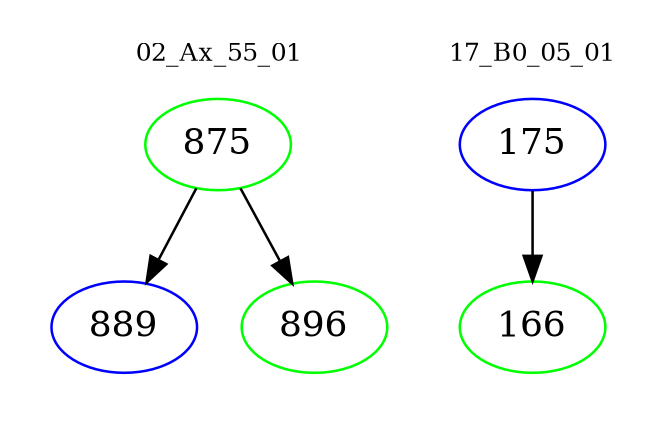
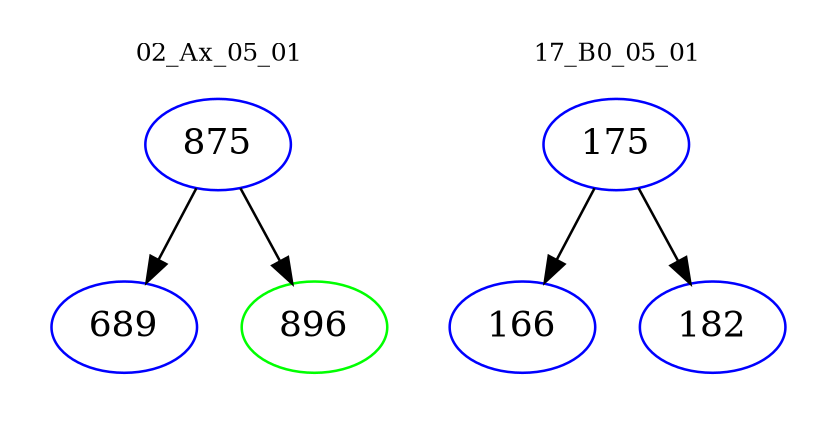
(219, 55) -> (219, 55)
(218, 145) -> (218, 145)
(124, 327) -> (124, 327)
(533, 327) -> (522, 327)
none -> (713, 327)
